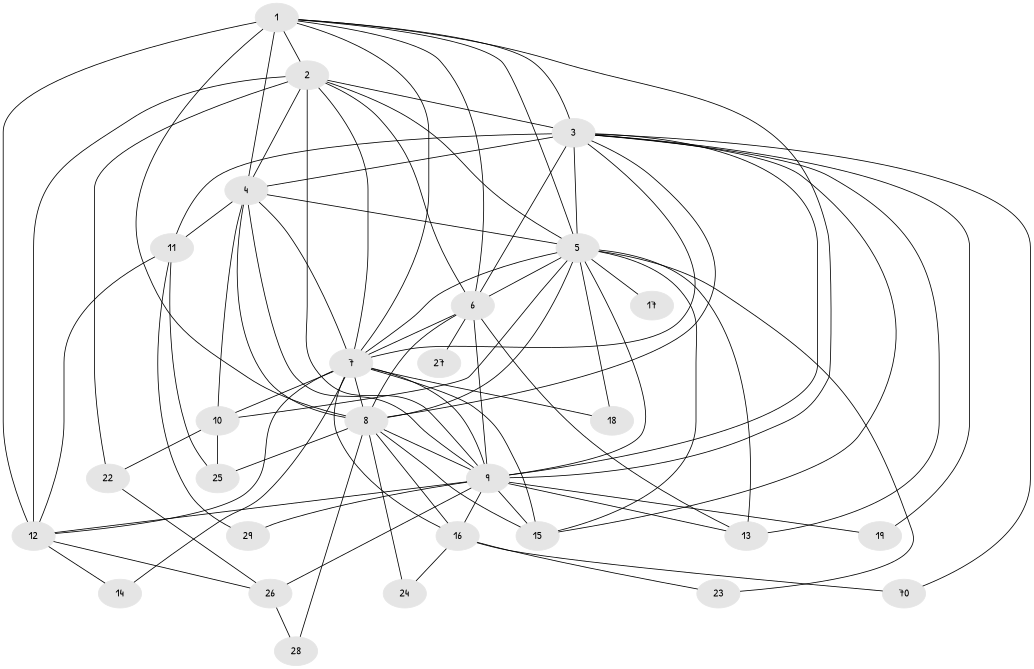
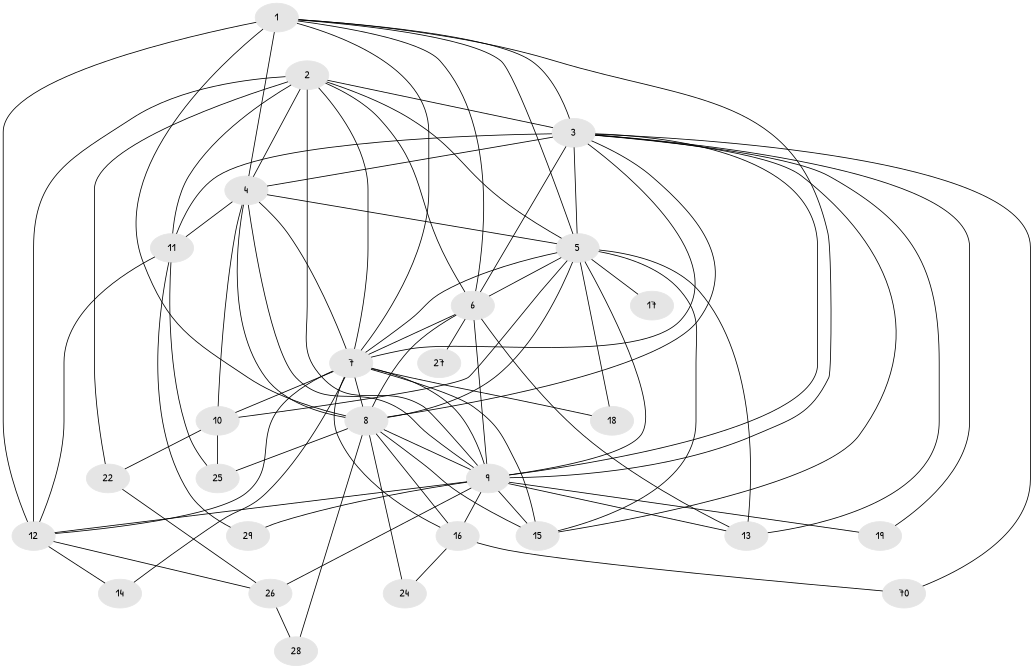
(292, 46) -> (213, 145)
(718, 594) -> none
